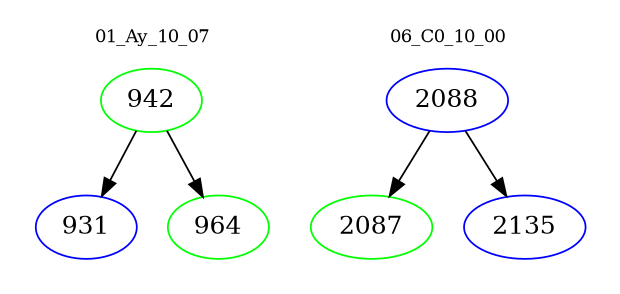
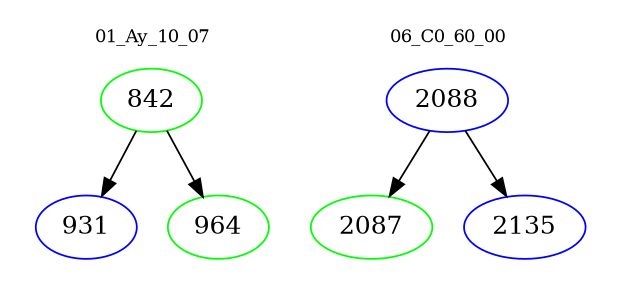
(448, 38) -> (448, 38)
(151, 100) -> (151, 100)
